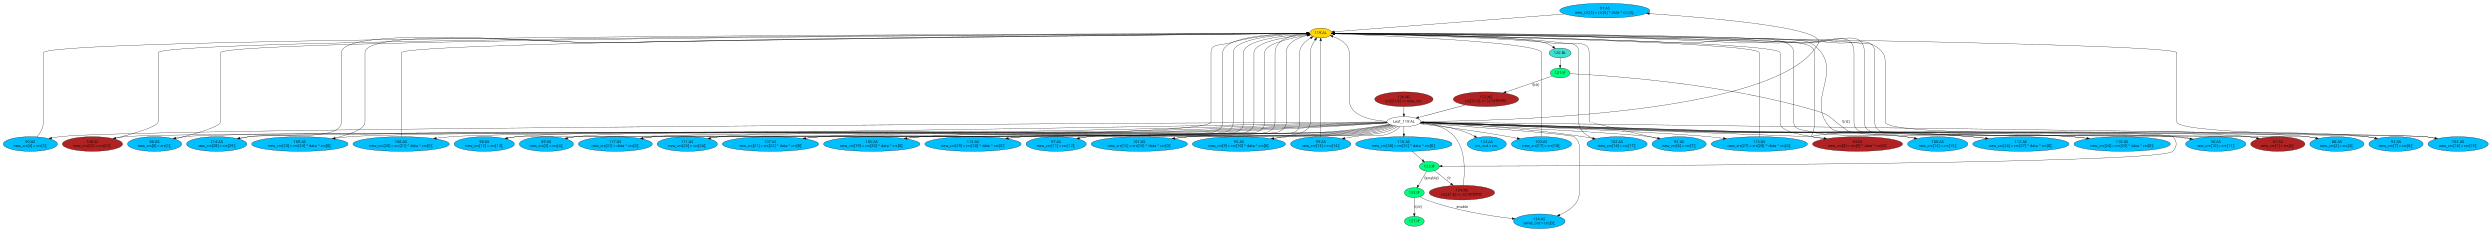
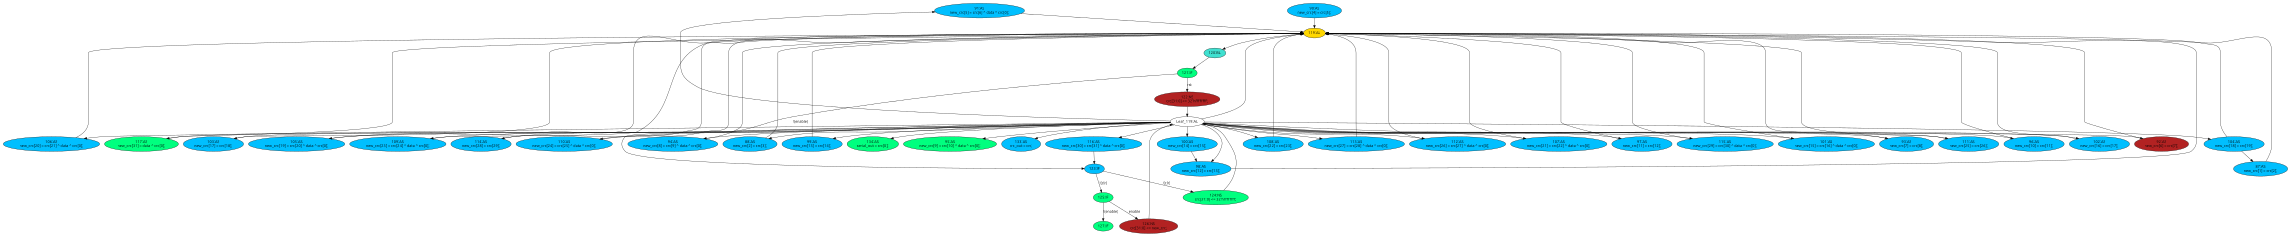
(1793, 52) -> (1193, 155)
(1536, 85) -> (1190, 85)
(1310, 103) -> none
(1846, 122) -> (801, 122)
(719, 126) -> none
(1839, 132) -> (2246, 156)
(92, 144) -> (1273, 144)
(155, 144) -> none
(217, 144) -> (481, 144)
(546, 144) -> none
(615, 144) -> (141, 144)
(1239, 144) -> (950, 144)
(1679, 144) -> (2162, 144)
(1858, 144) -> (673, 144)
(2278, 144) -> (2261, 169)
(1429, 166) -> (1094, 169)
(1431, 178) -> (1103, 183)
(1449, 178) -> (1167, 183)
(1462, 193) -> (1216, 198)
(1418, 207) -> (1111, 212)
(1465, 211) -> (1122, 210)
(1539, 221) -> (873, 144)
